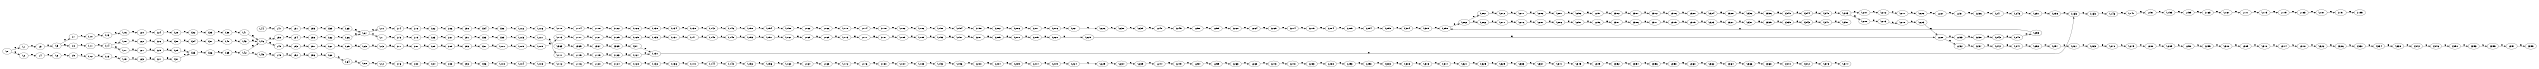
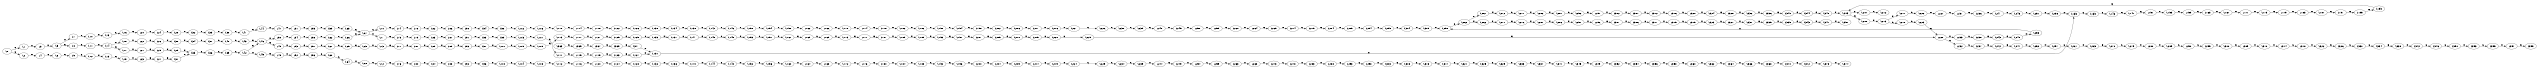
none -> (2379, 9)
(1892, 13) -> (1892, 18)
(252, 37) -> (252, 31)
